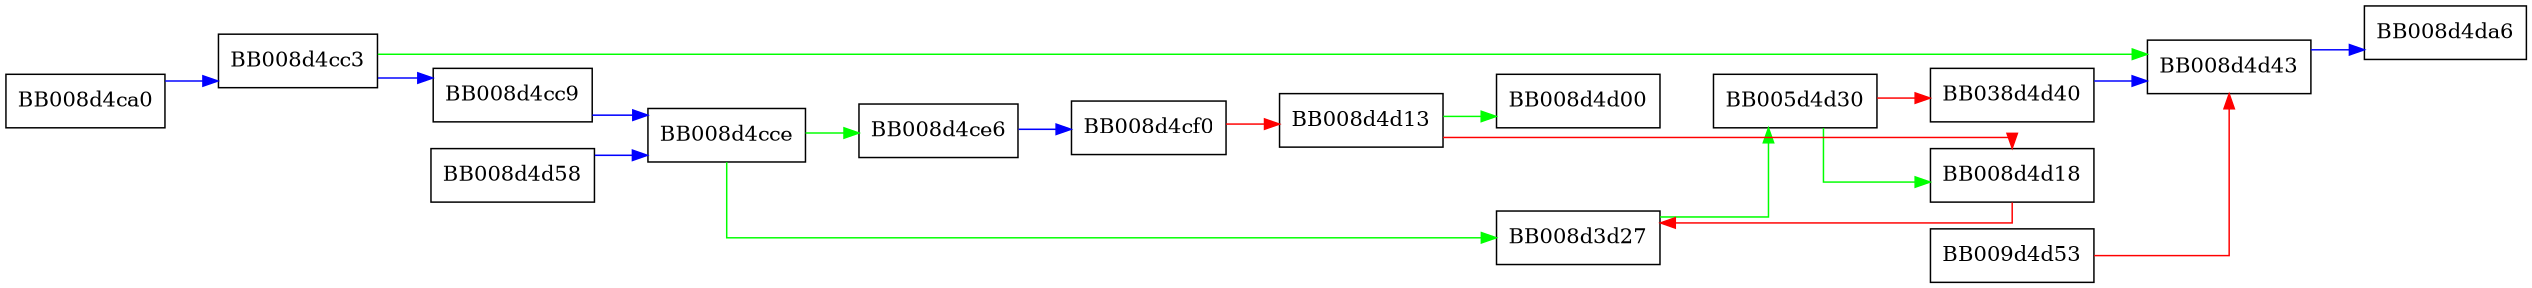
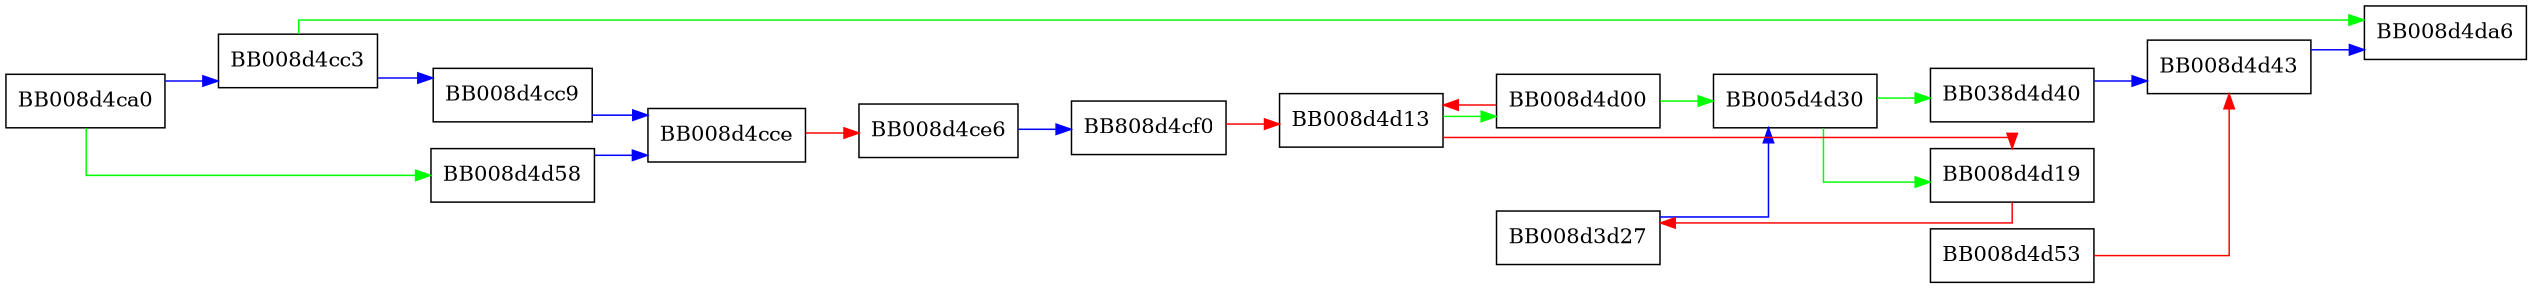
(1255, 54) -> (1317, 20)
(1896, 98) -> (1896, 98)
none -> (1679, 101)
none -> (1477, 105)
(1149, 128) -> (1149, 128)
(825, 133) -> (825, 133)
none -> (227, 175)
(2012, 175) -> (2012, 175)
(1768, 211) -> (1768, 211)
(1066, 238) -> none
(2012, 256) -> (2012, 256)
